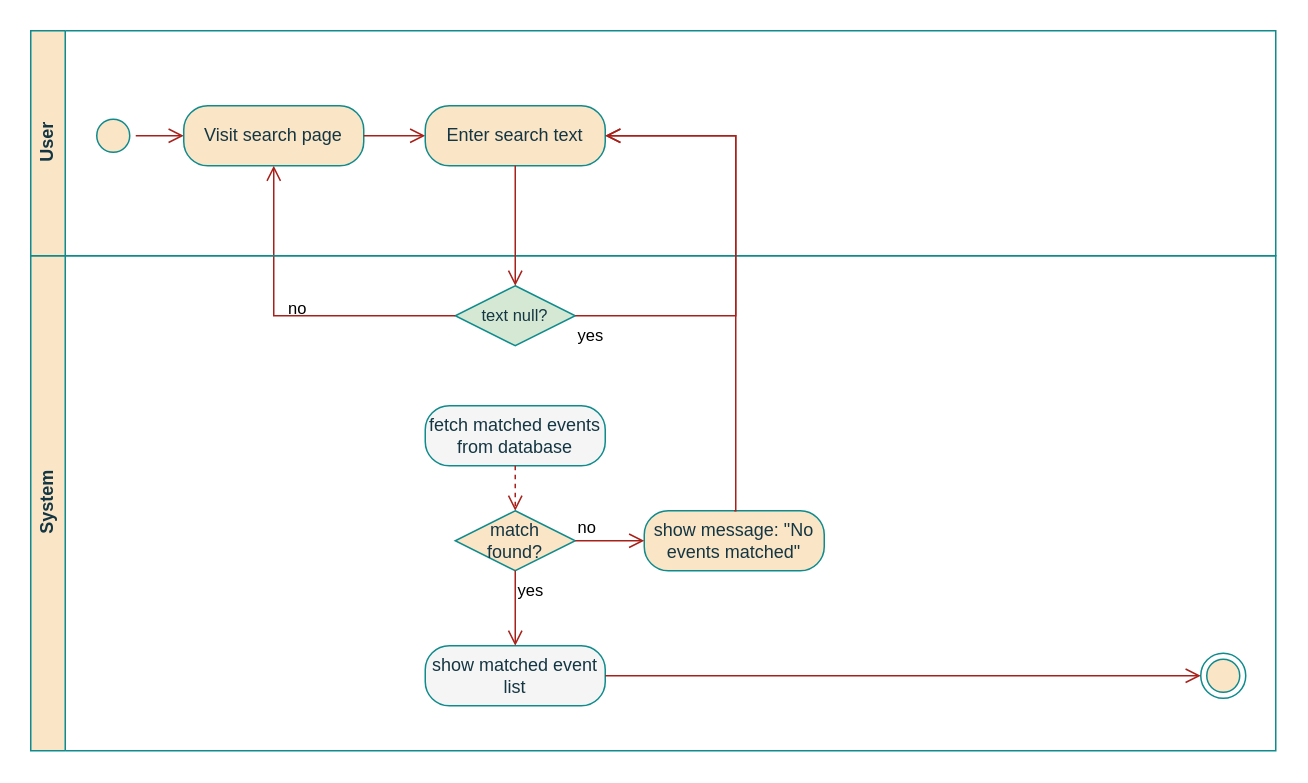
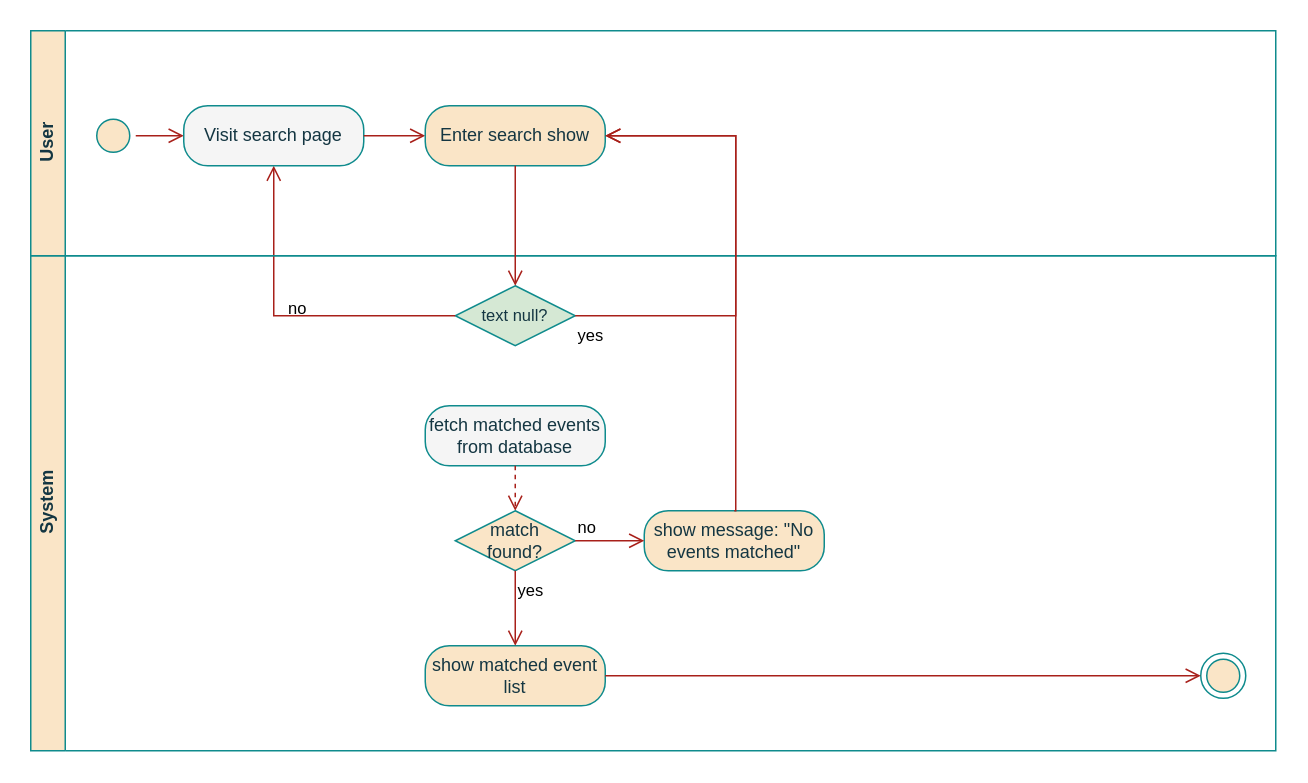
(274, 136) -> (274, 136)
(515, 136) -> (515, 136)
(515, 676) -> (515, 676)
